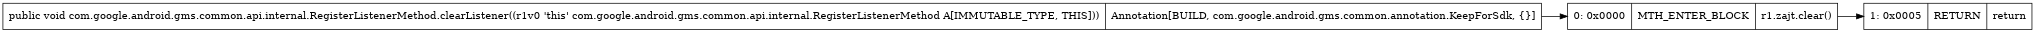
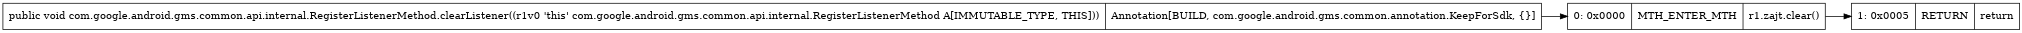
(1694, 16) -> (1687, 16)
